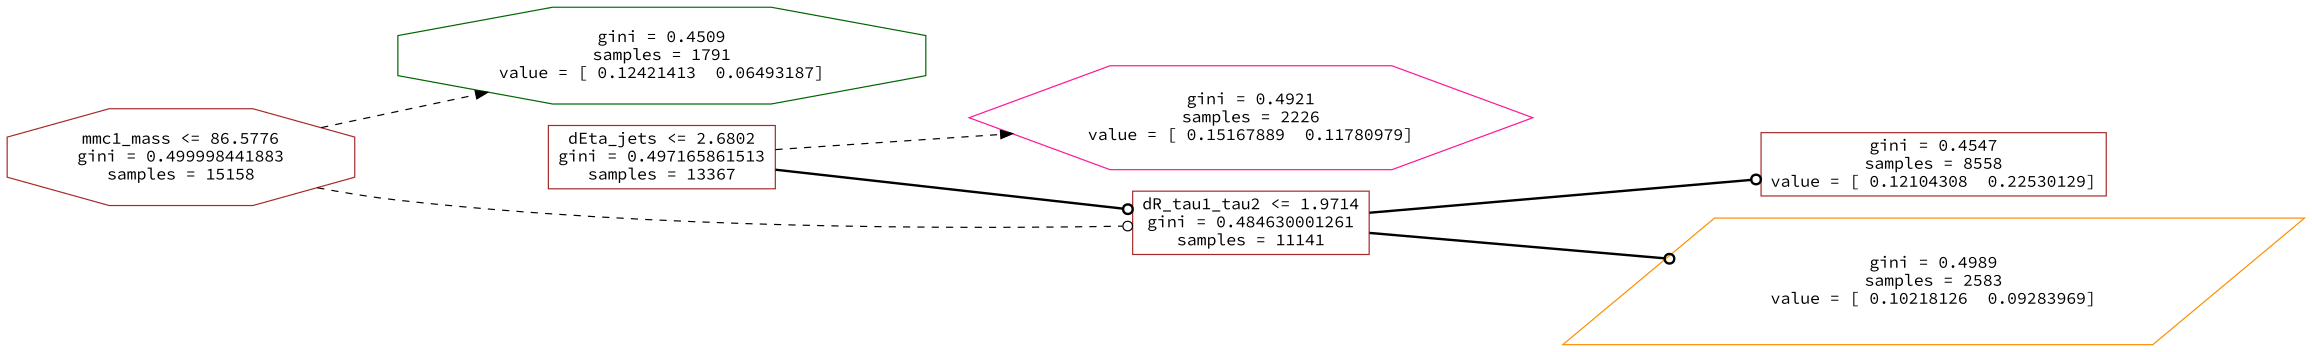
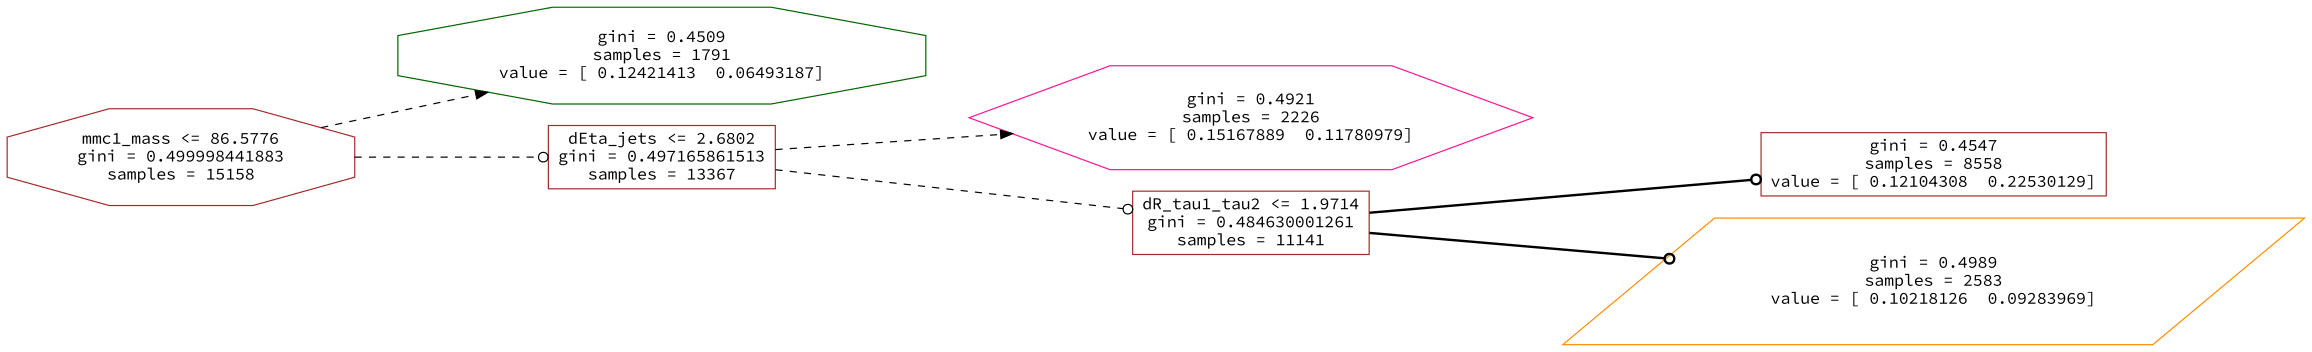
(949, 189) -> (949, 189)
(719, 223) -> (447, 157)
